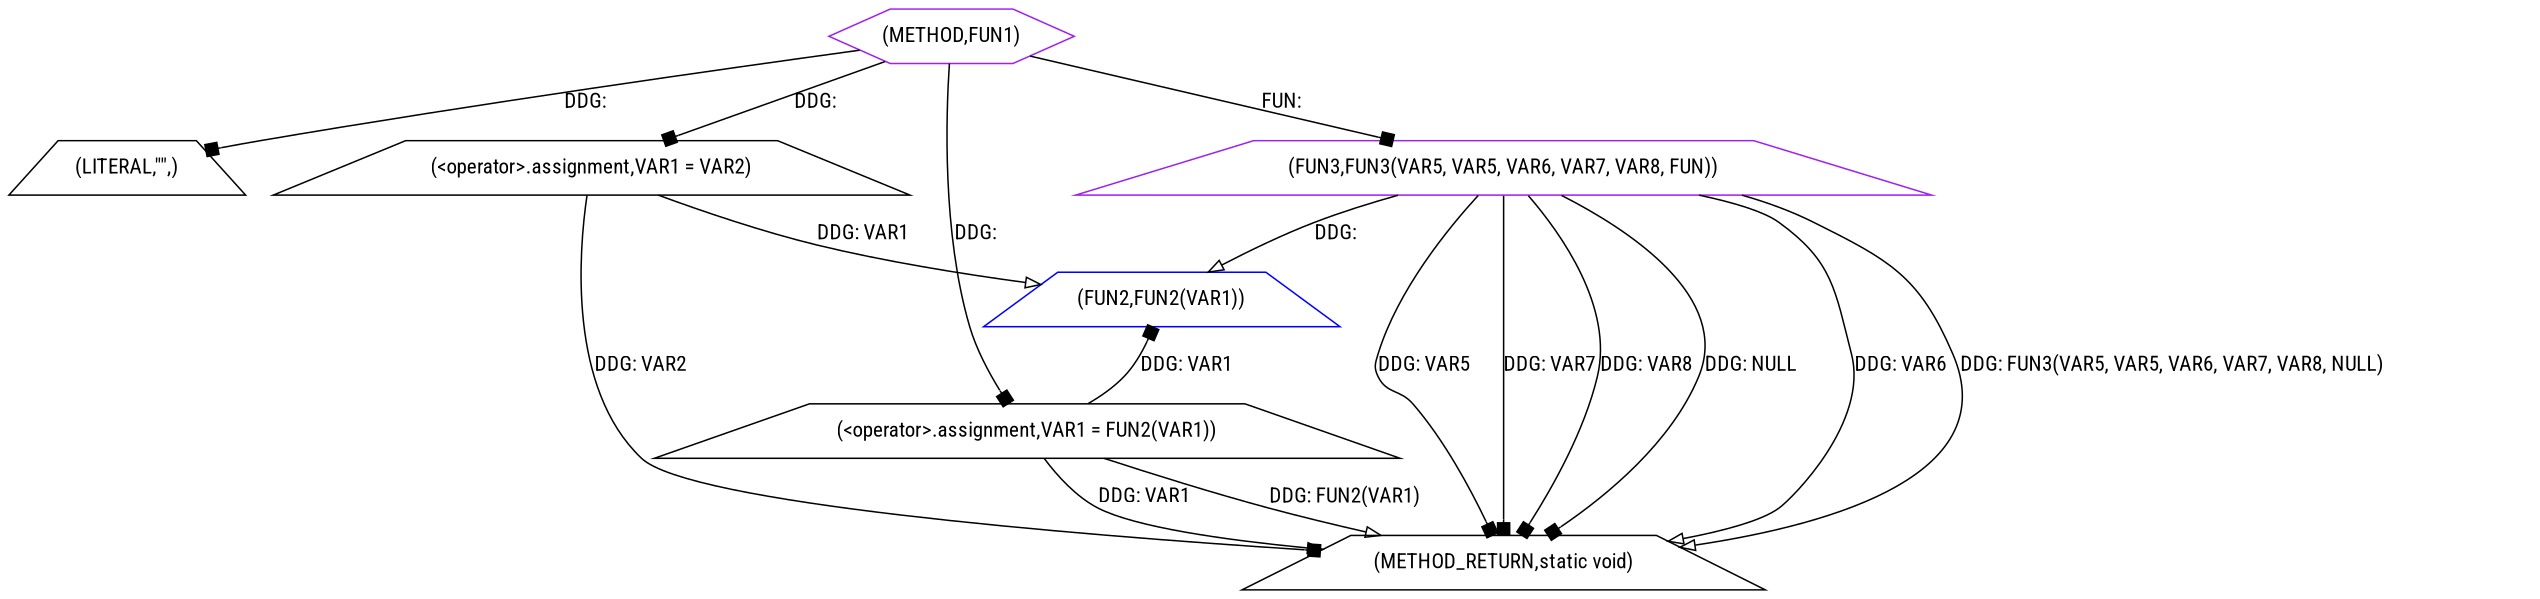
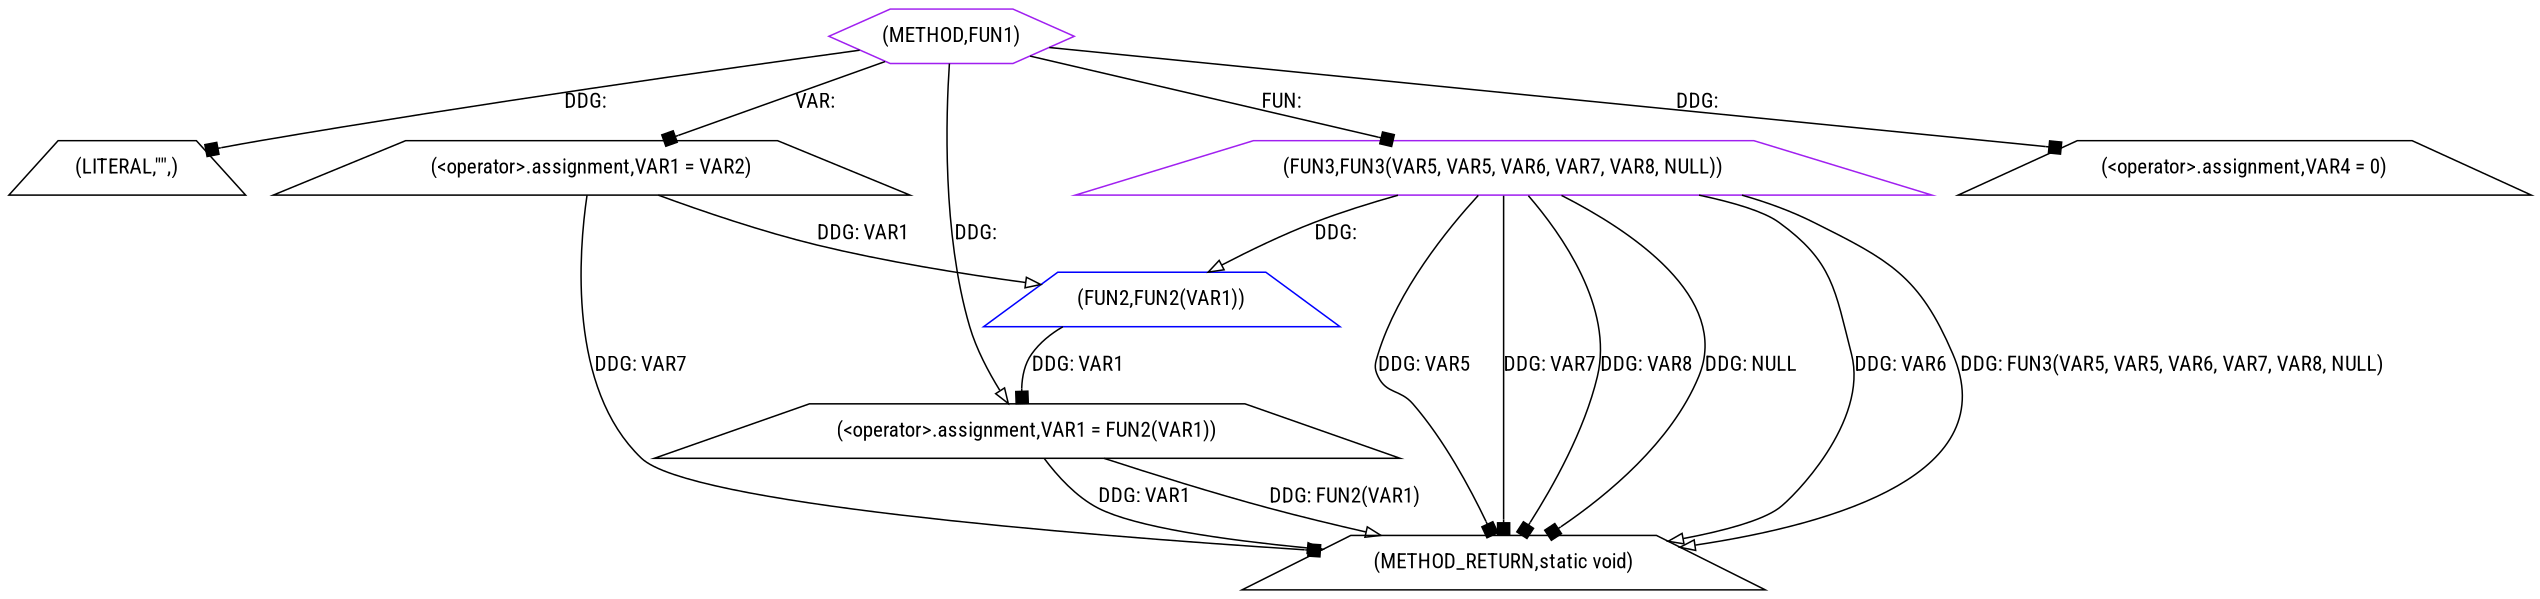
(818, 102) -> (818, 102)
(1504, 168) -> (1504, 168)
none -> (2245, 168)
(952, 231) -> (952, 231)
(641, 365) -> (641, 365)
(1123, 378) -> (1033, 352)
